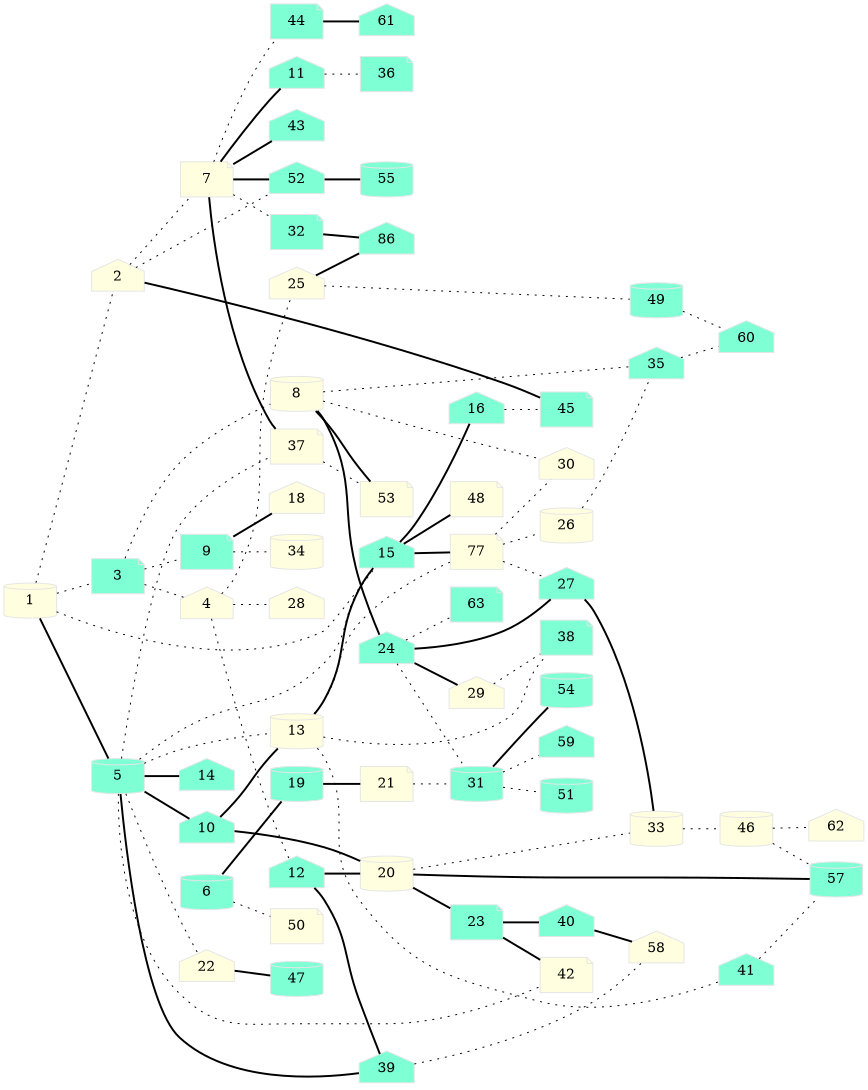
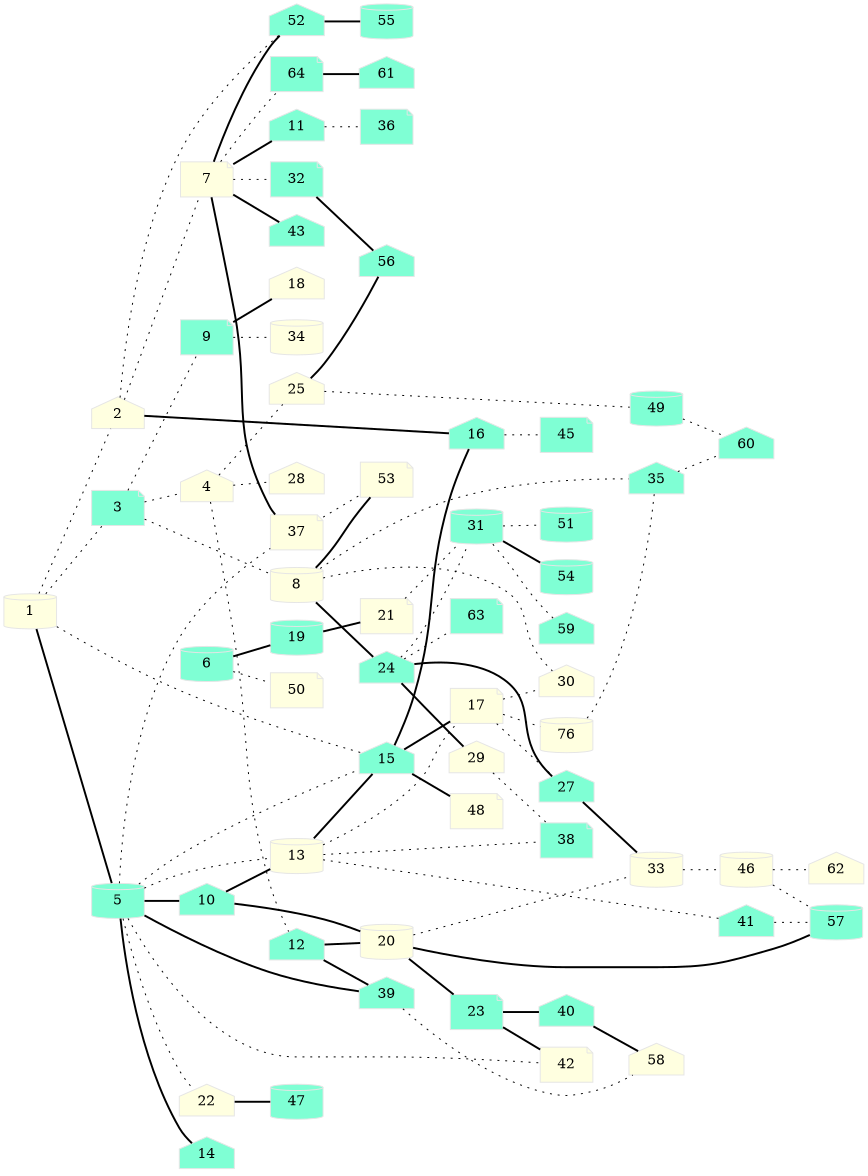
(297, 21) -> (297, 74)
(387, 240) -> (387, 262)
(344, 334) -> (297, 425)
(567, 526) -> (567, 735)
(477, 552) -> (477, 706)
